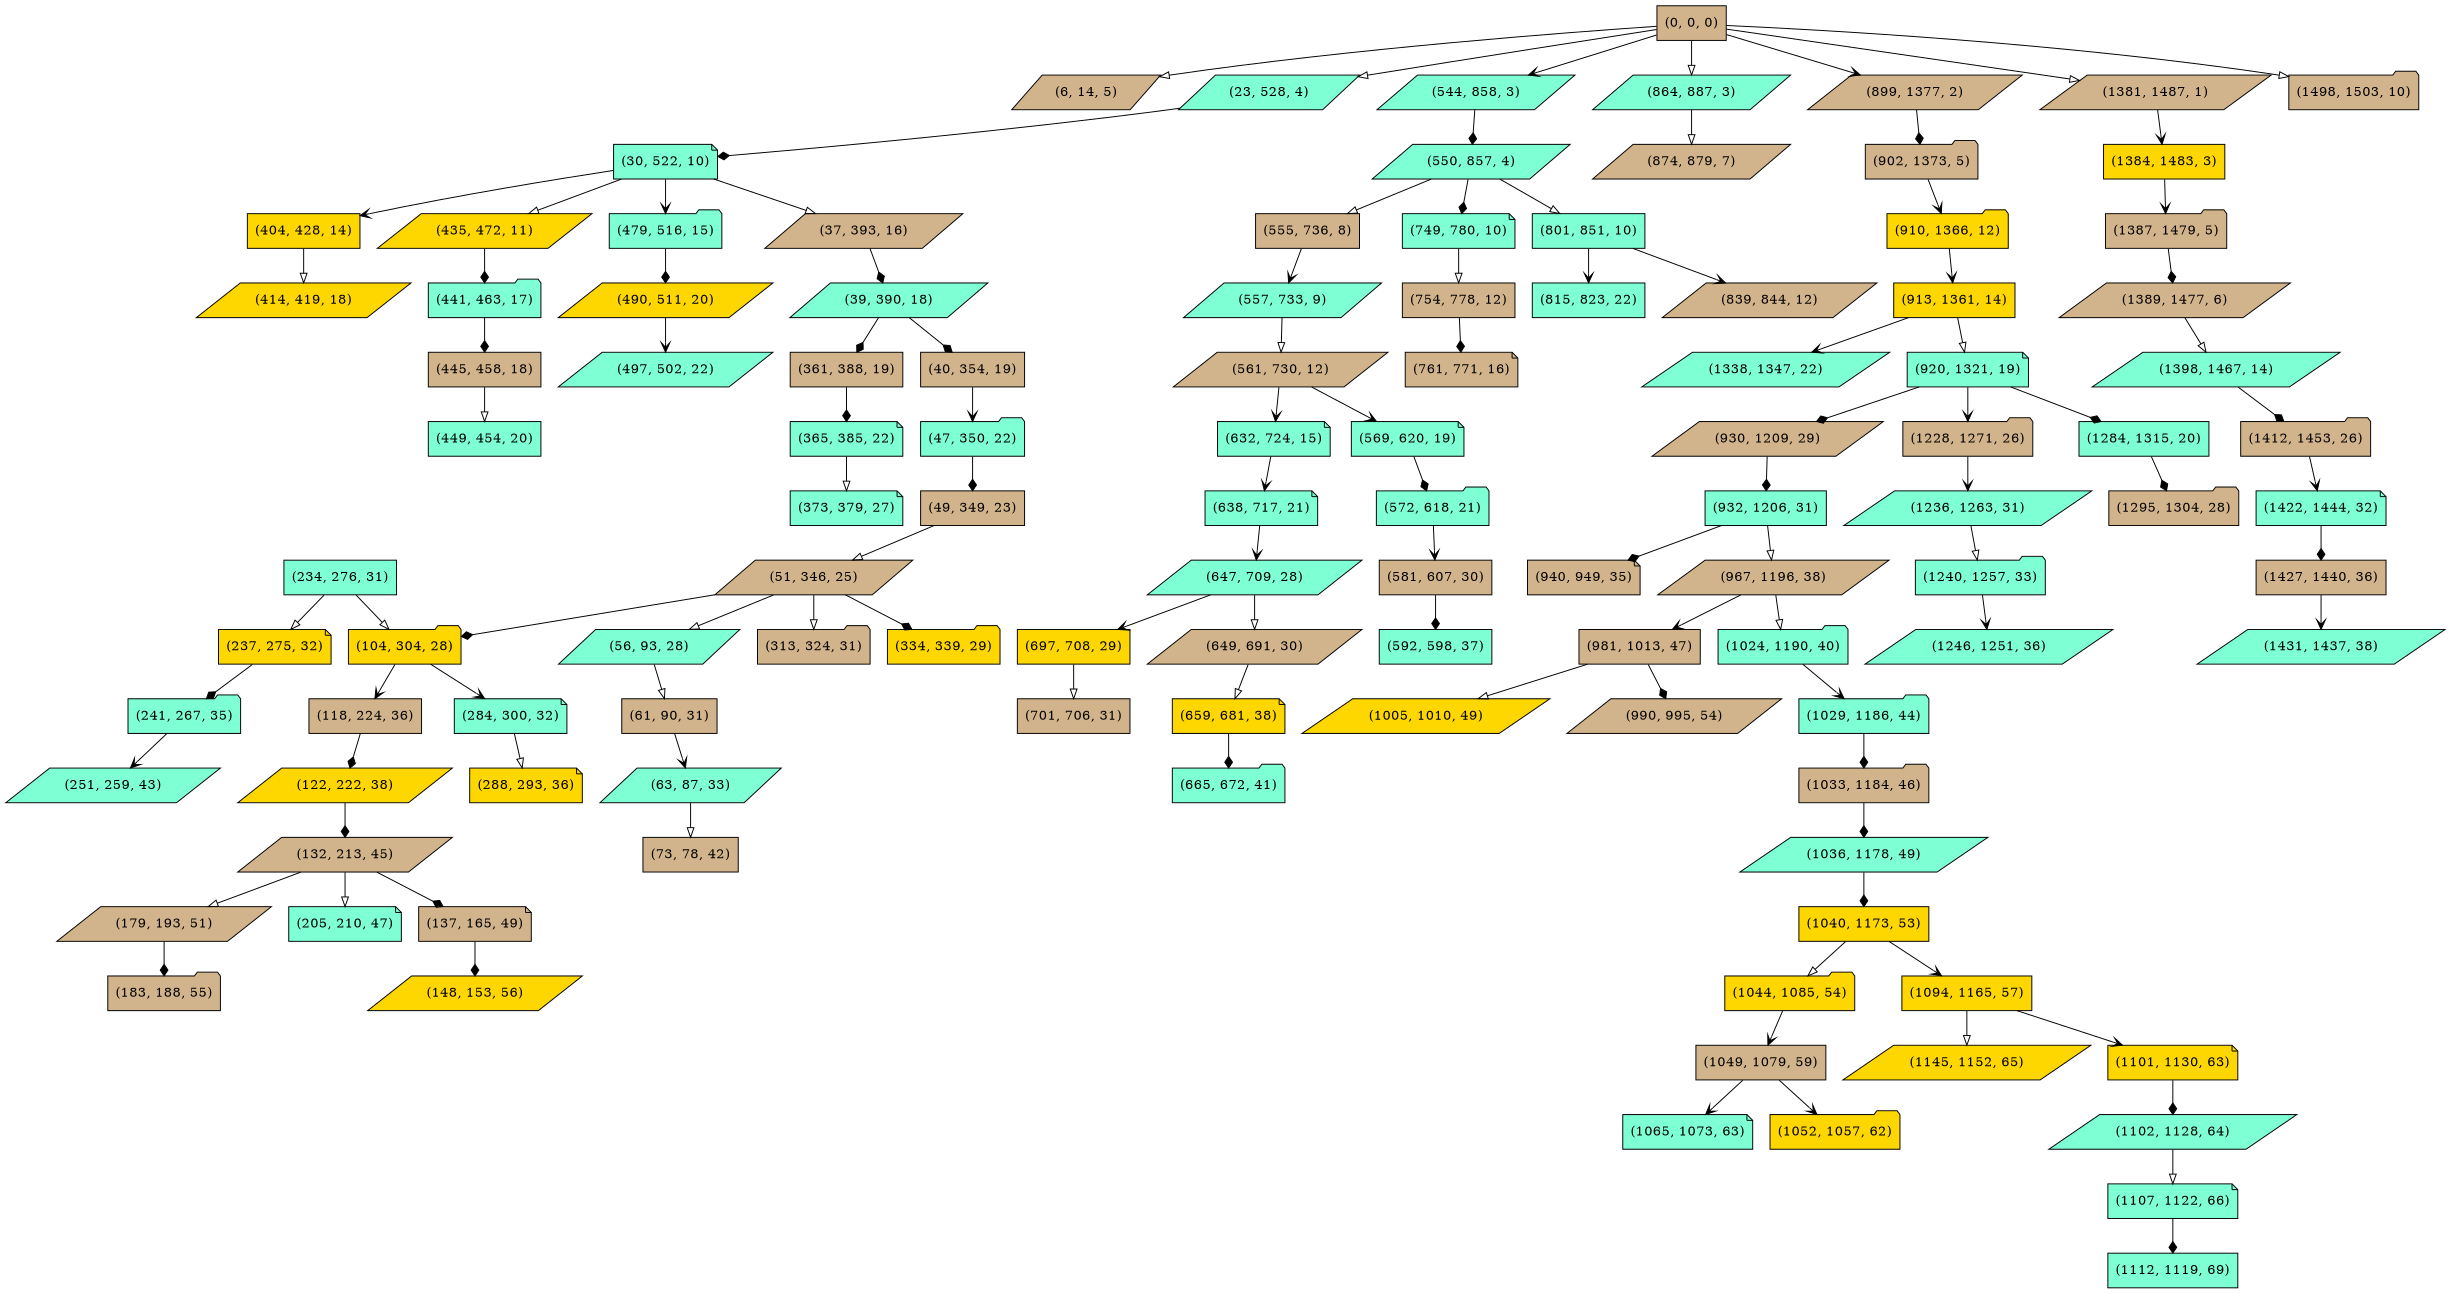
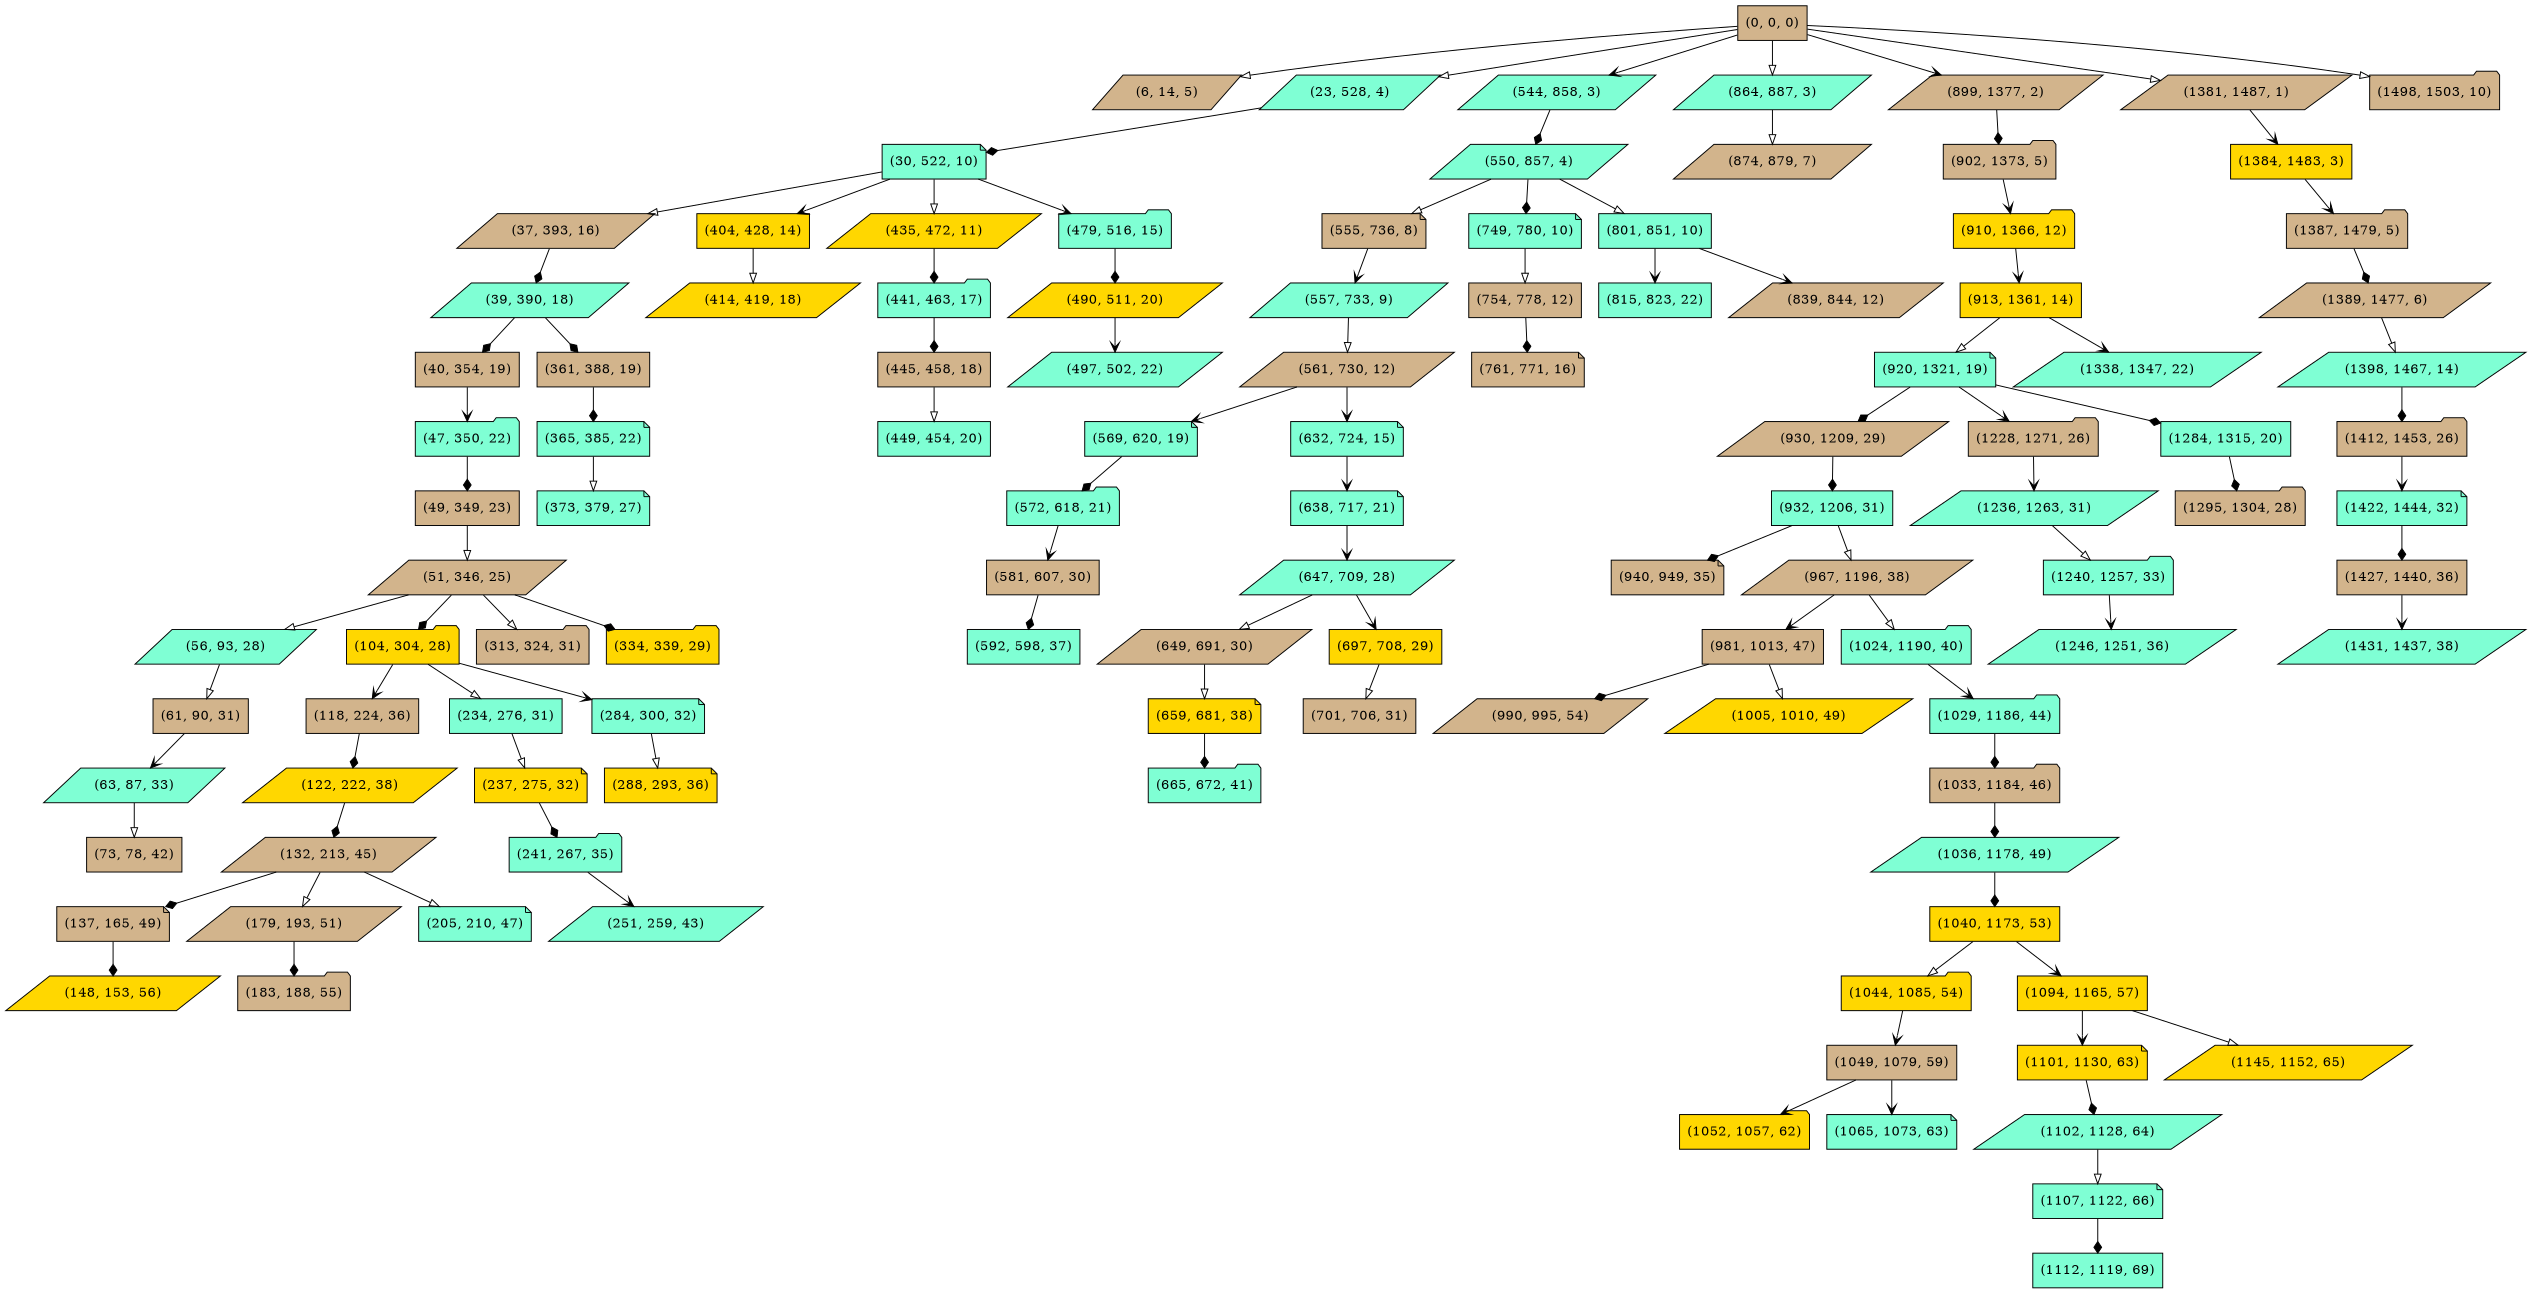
(1308, 231) -> (1374, 231)
(369, 609) -> (450, 679)
